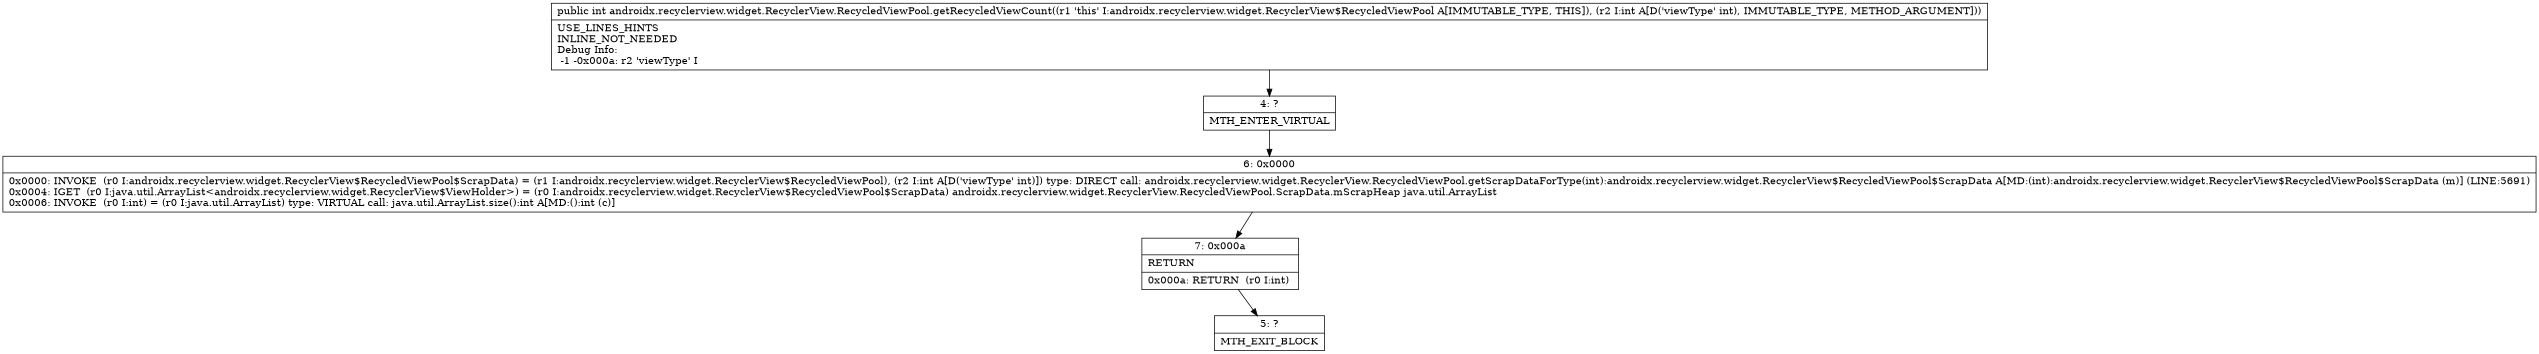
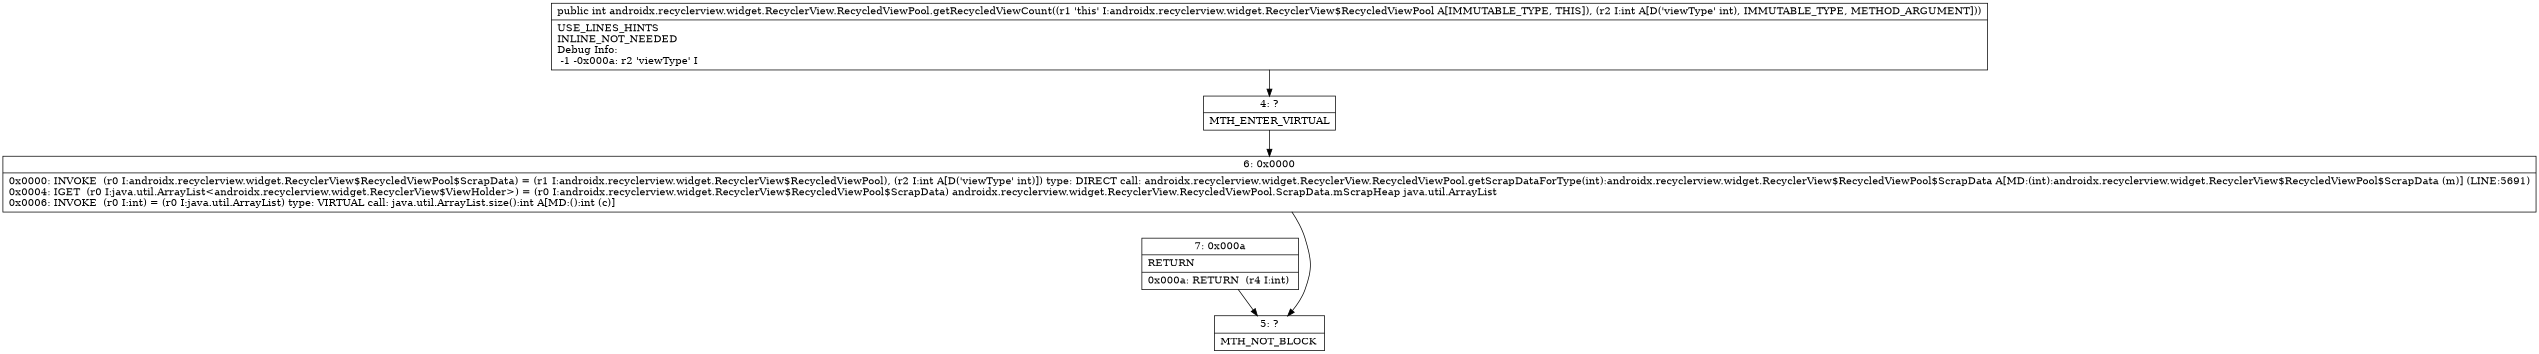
(1246, 222) -> (1310, 261)
(1220, 281) -> (1220, 281)
(1269, 341) -> (1268, 341)
